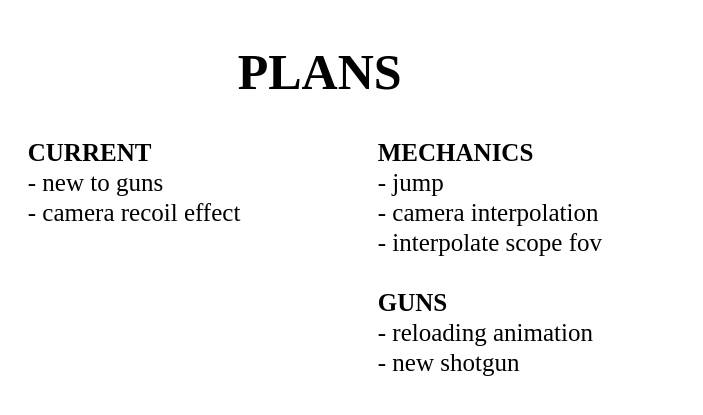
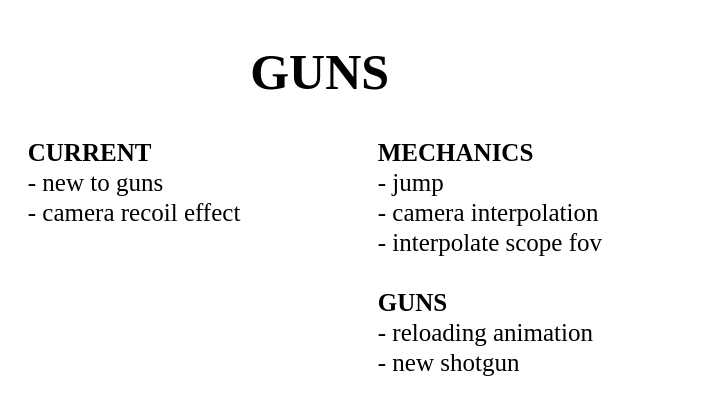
(320, 76) -> (320, 76)
